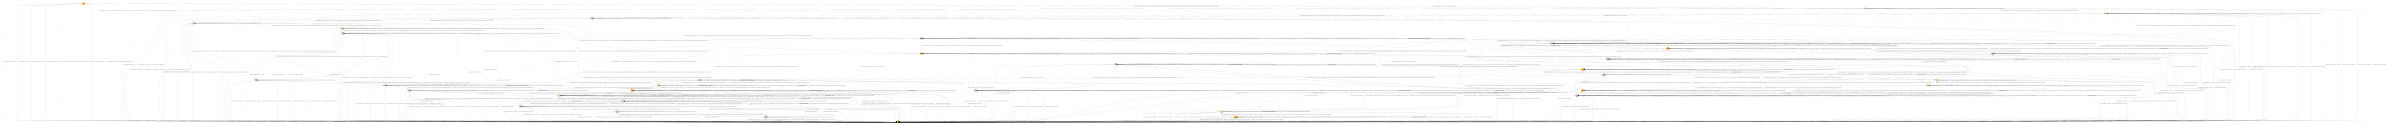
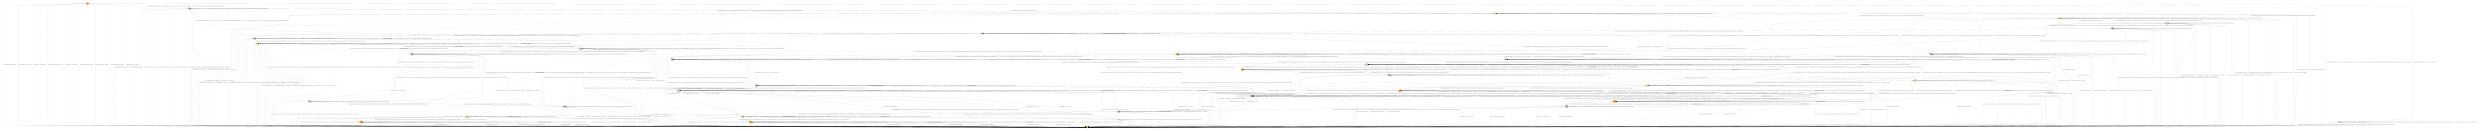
(1986, 11) -> (1667, 63)
